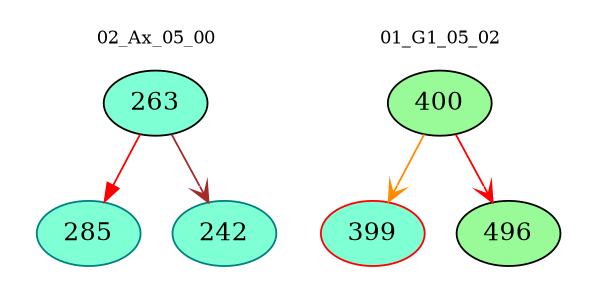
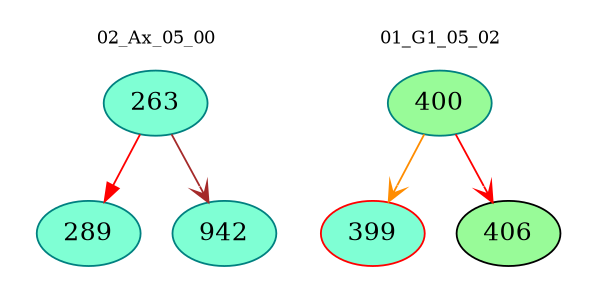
(156, 103) -> (156, 103)
(440, 103) -> (440, 103)
(89, 233) -> (89, 233)
(224, 233) -> (224, 233)
(509, 233) -> (509, 233)
